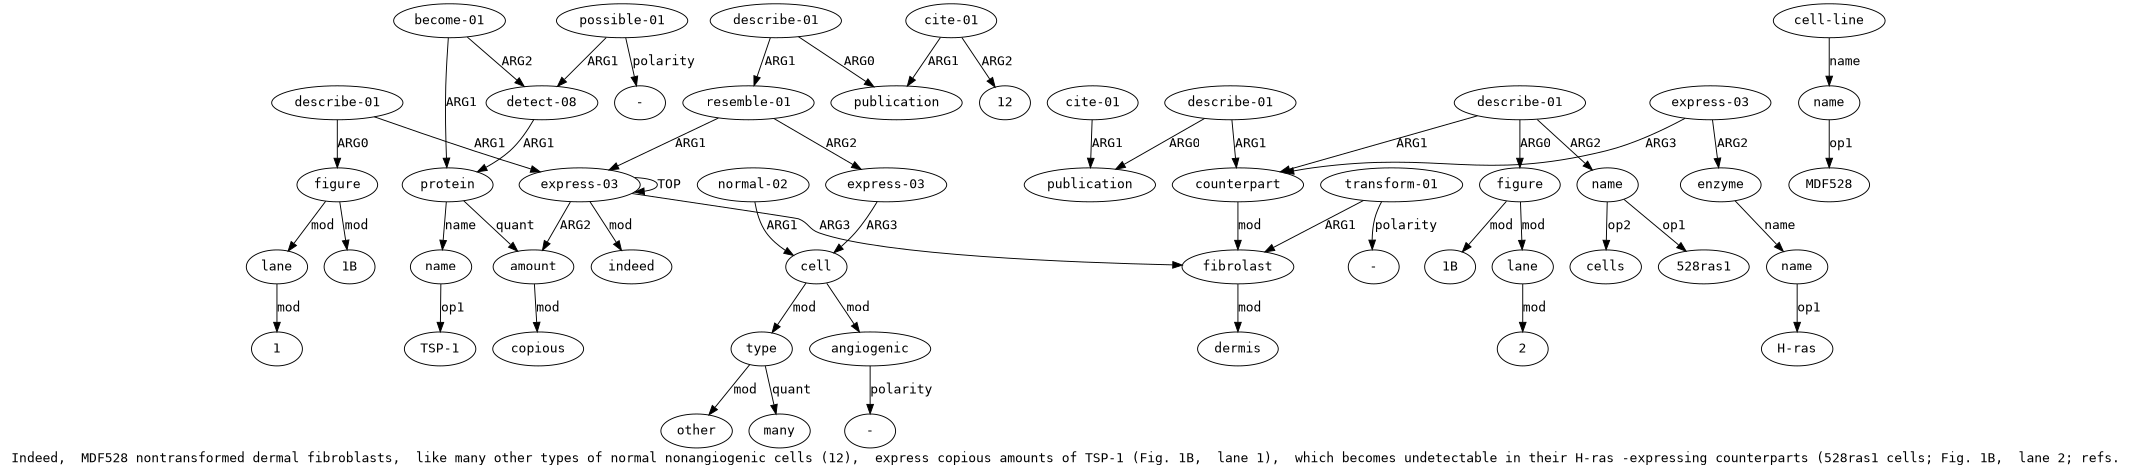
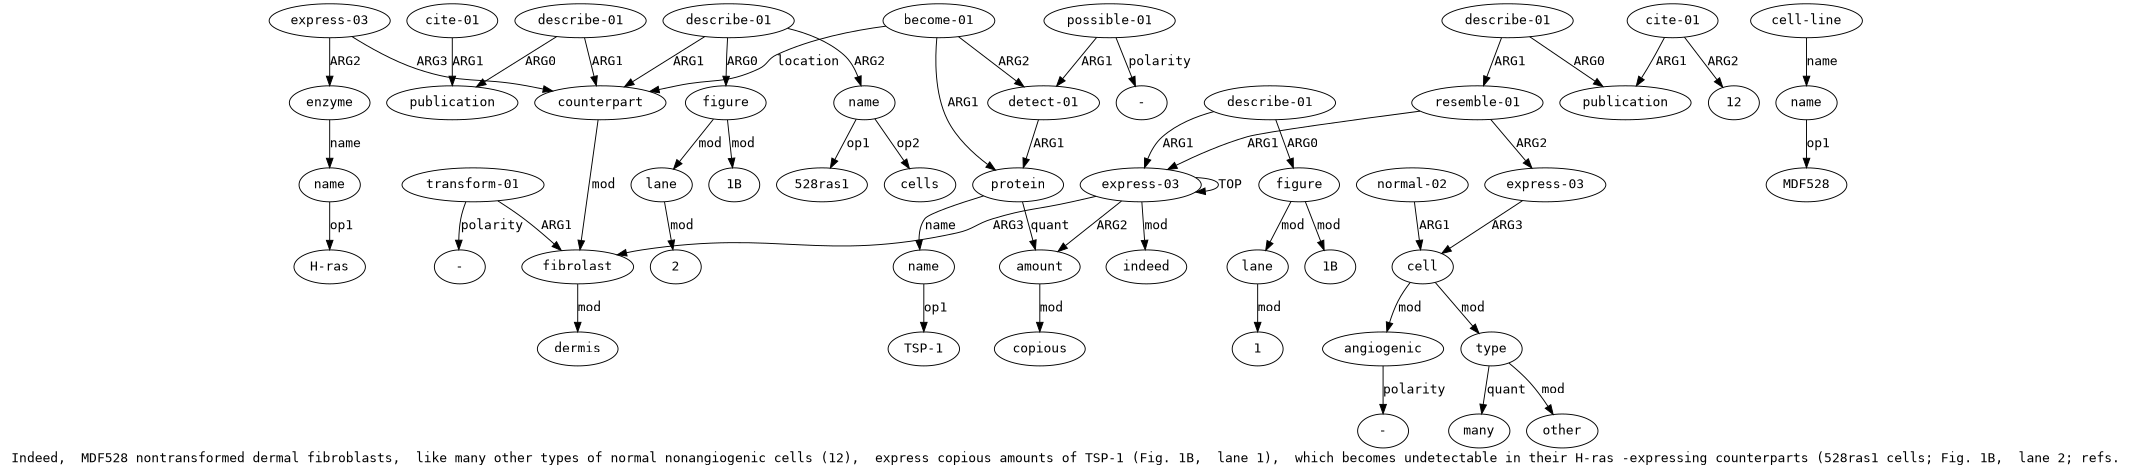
none -> (772, 58)
(542, 103) -> (1044, 103)
